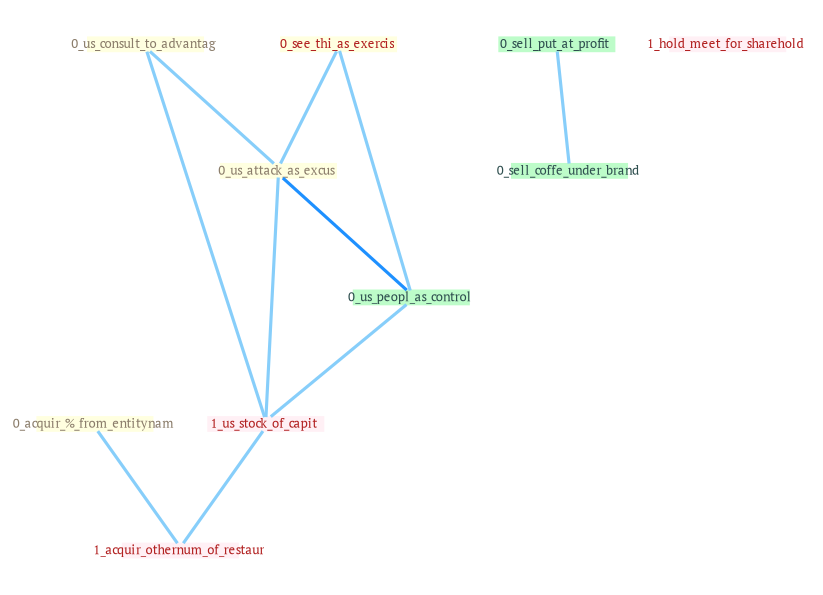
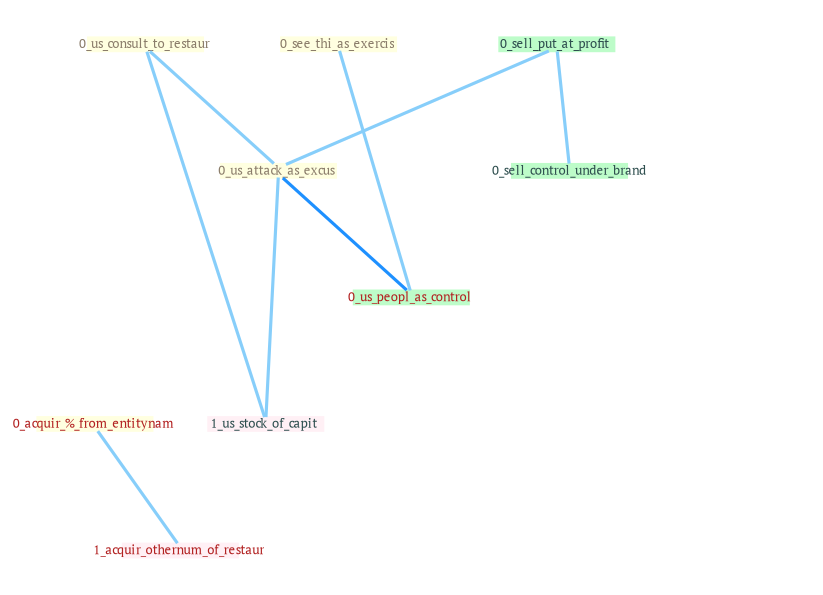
(146, 44) -> (146, 44)
(339, 44) -> (339, 44)
(728, 44) -> none
(309, 107) -> (417, 108)
(570, 171) -> (570, 171)
(411, 297) -> (411, 297)
(339, 361) -> none
(95, 424) -> (95, 424)
(266, 424) -> (266, 424)
(223, 487) -> none
